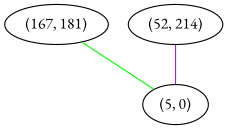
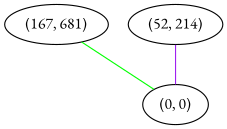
(57, 24) -> (57, 24)
(176, 105) -> (176, 105)
